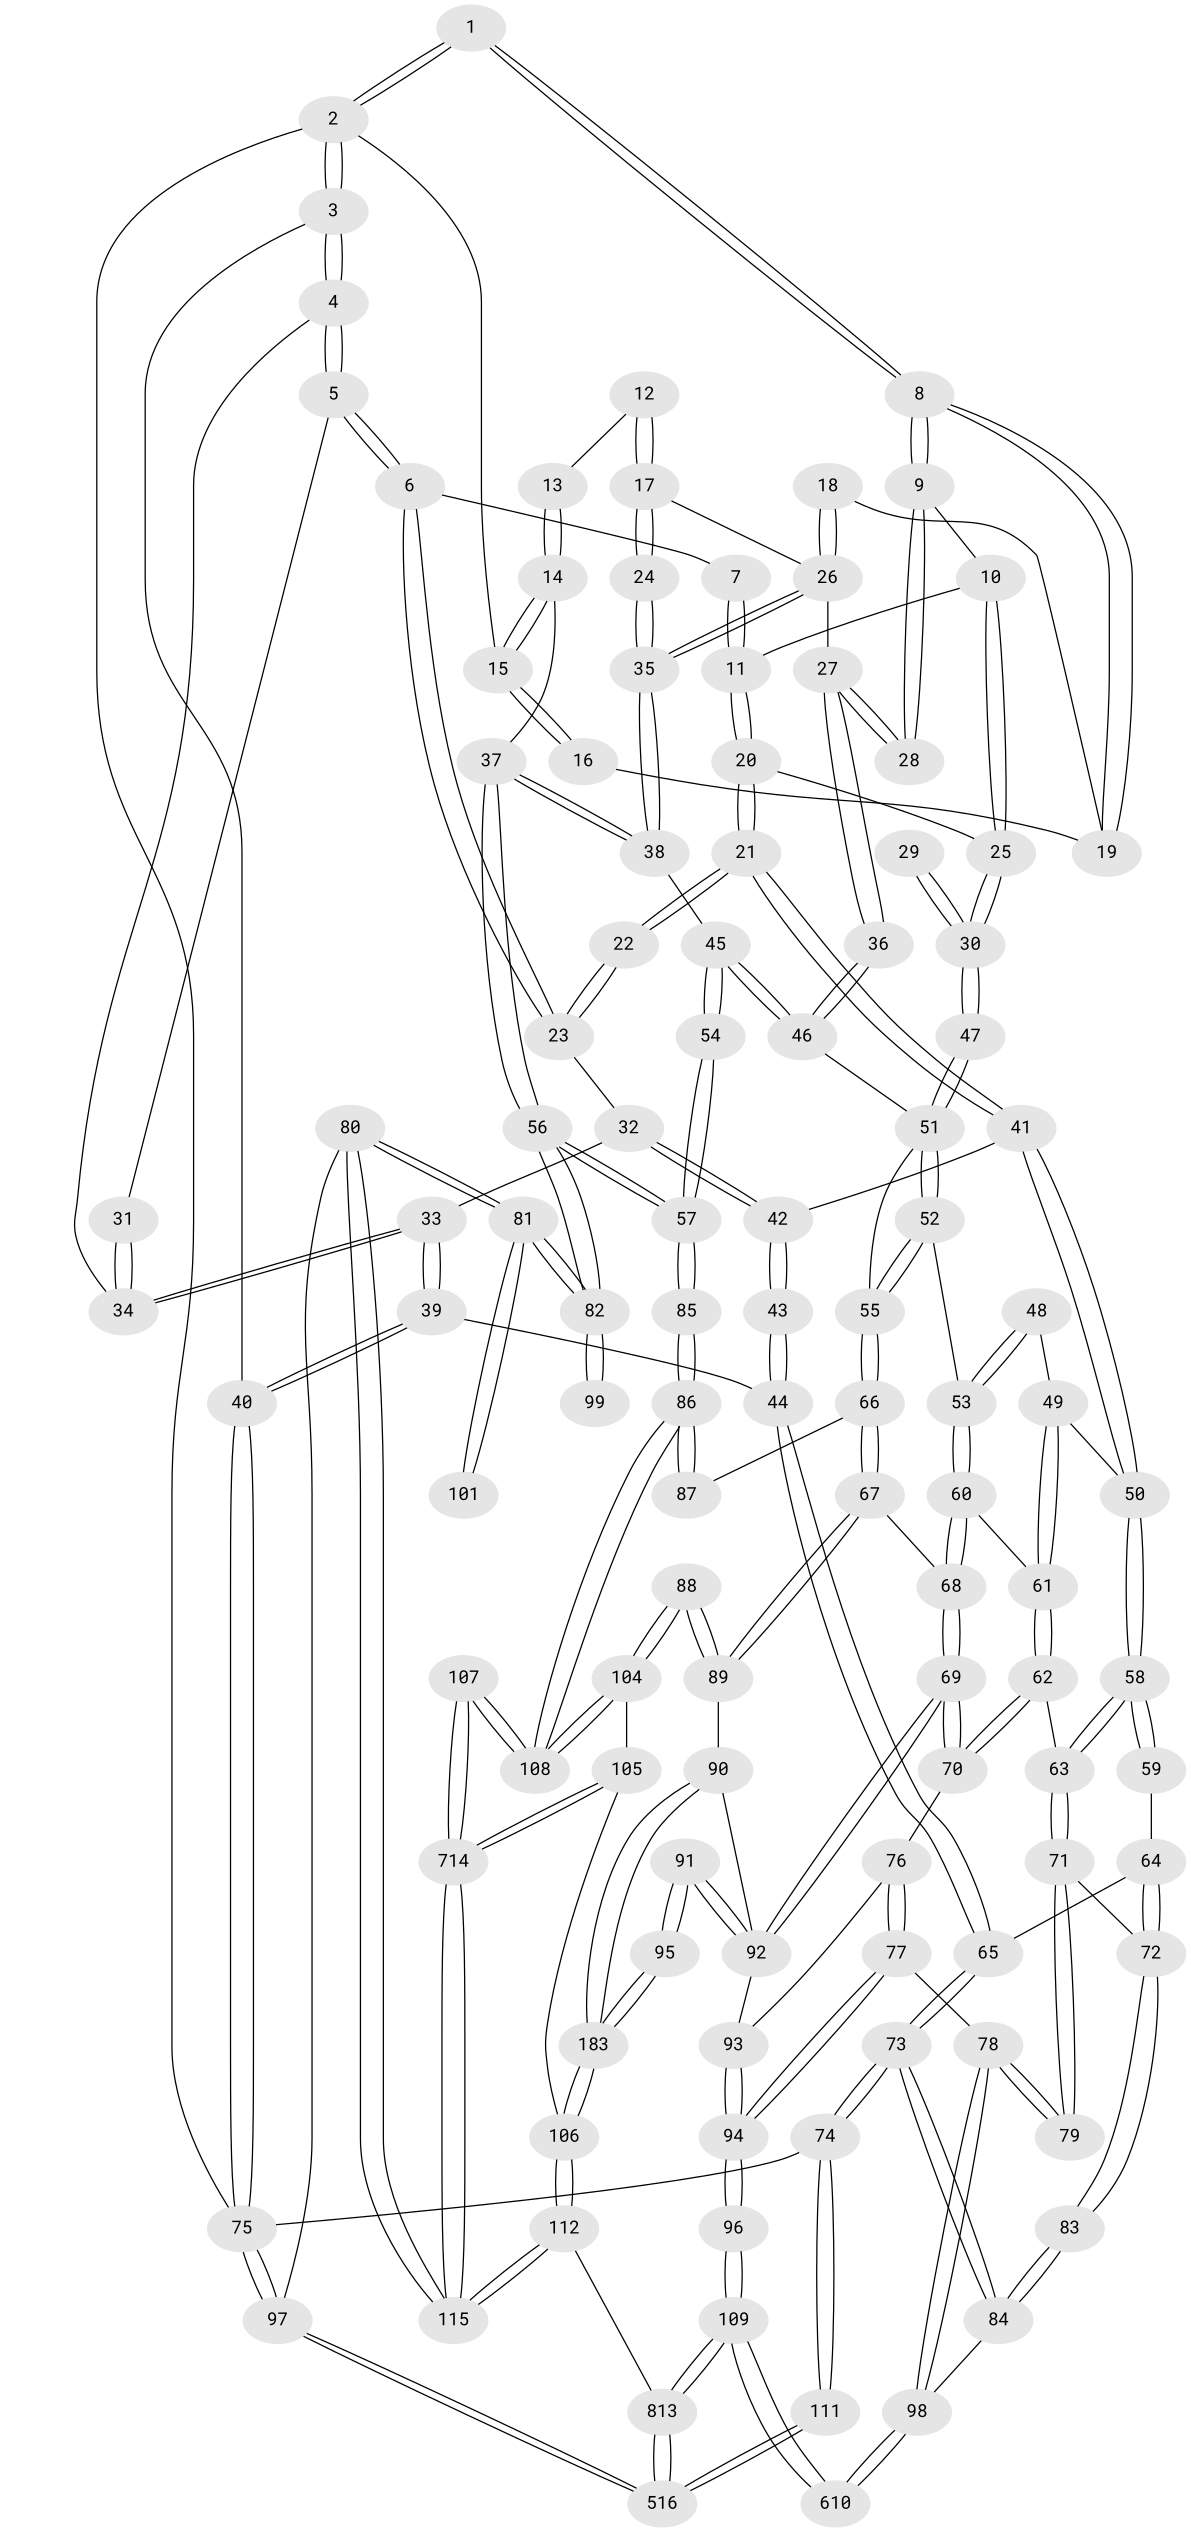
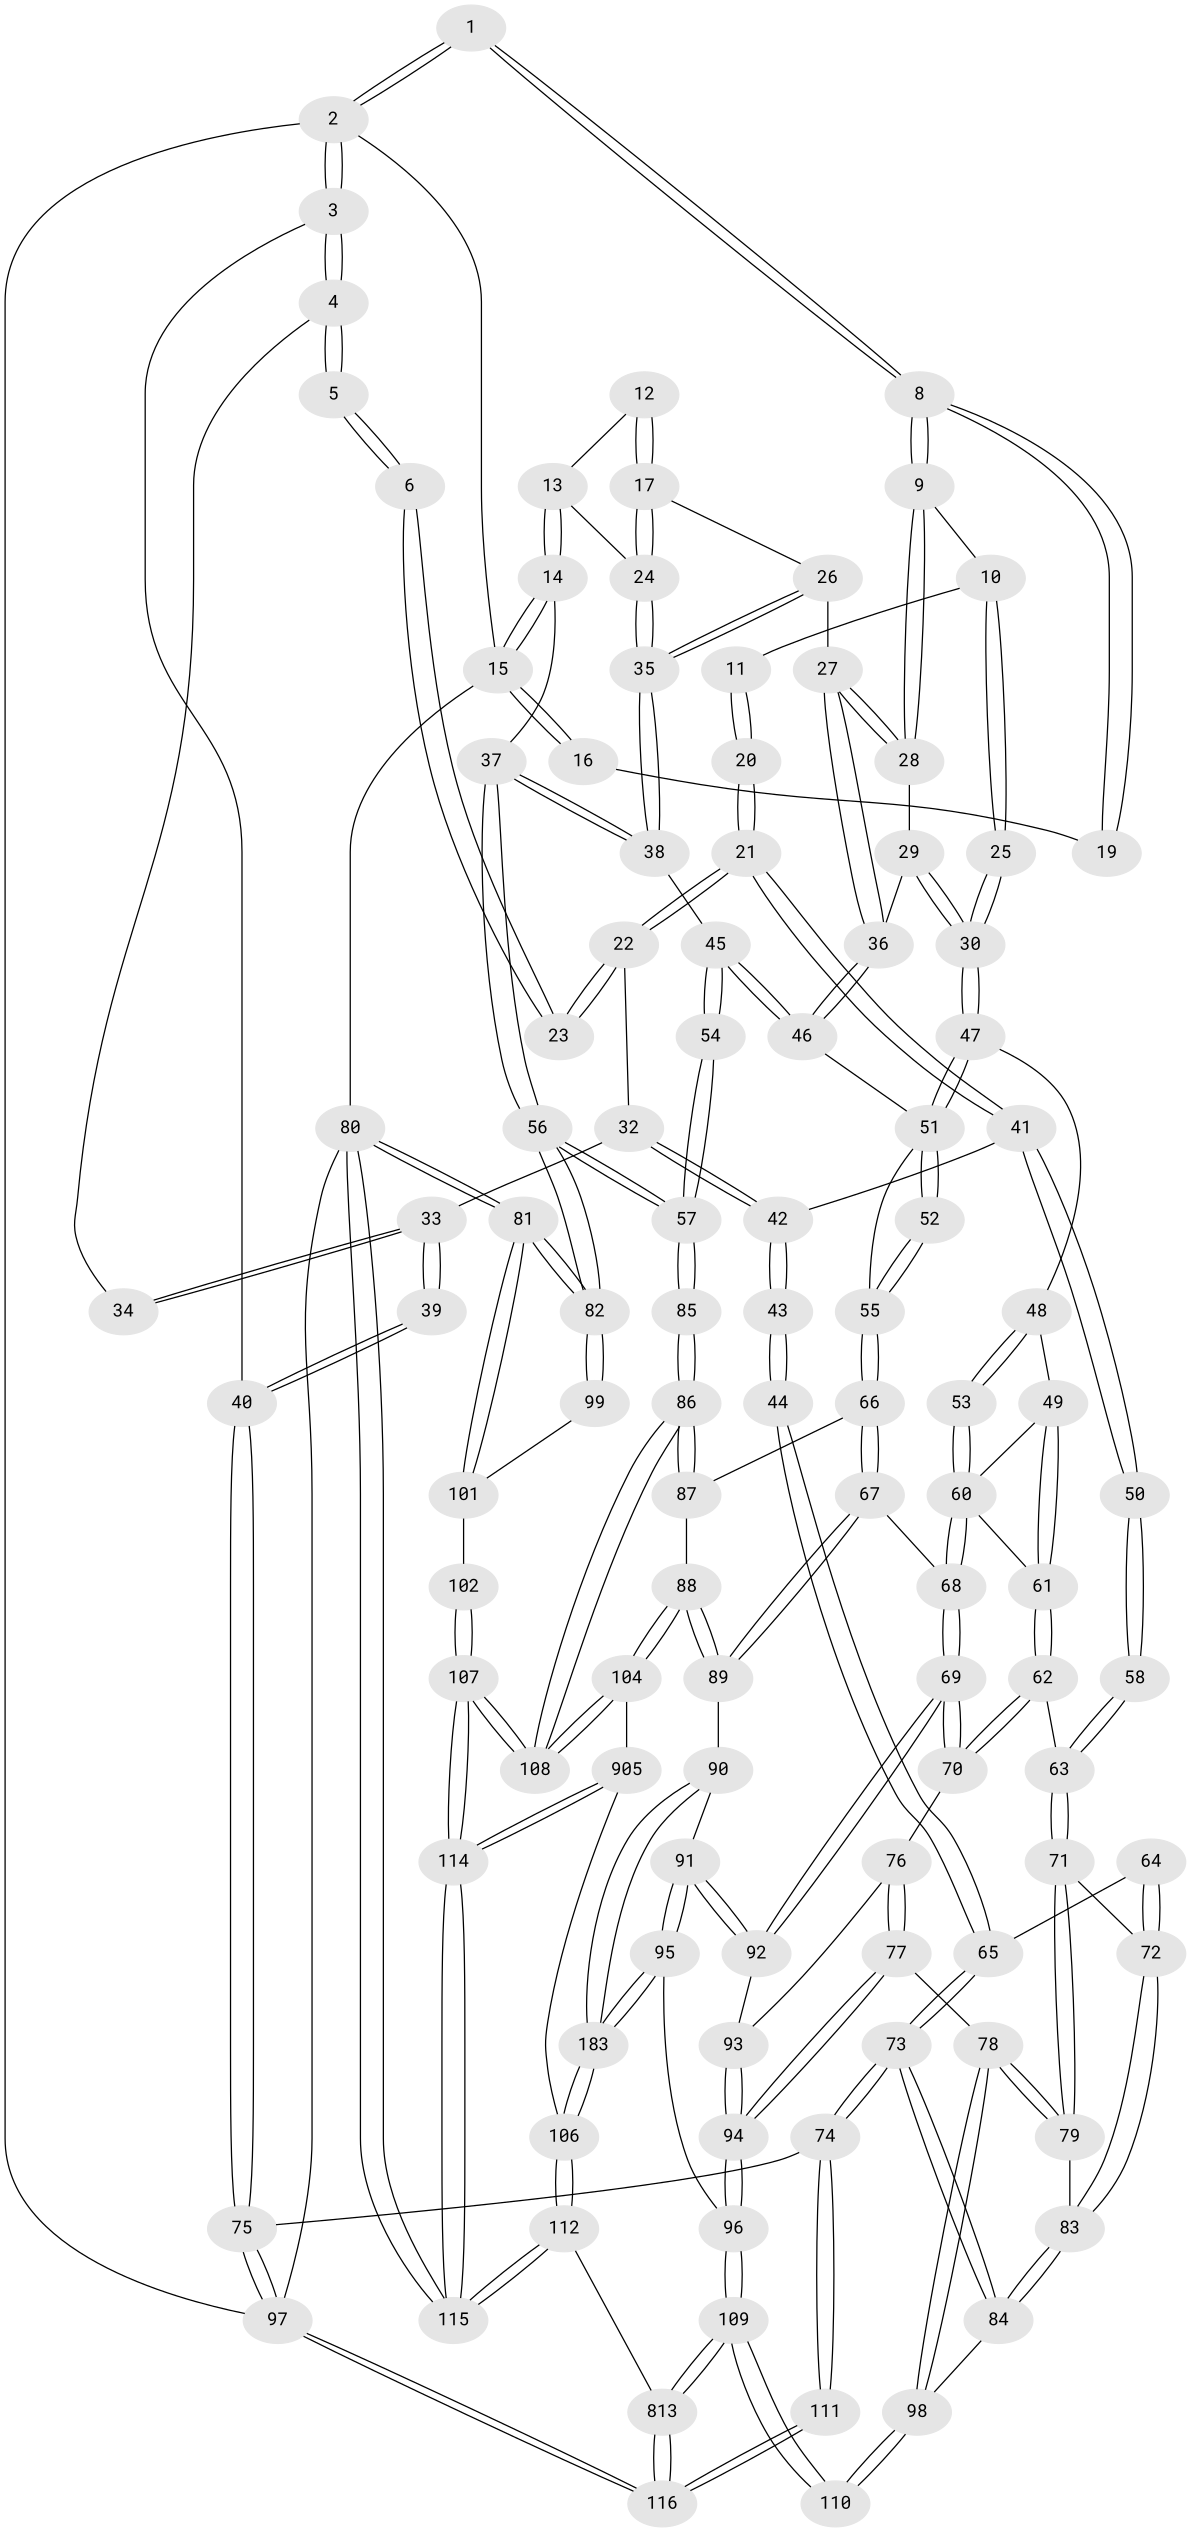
(828, 487) -> none
none -> (598, 532)
(736, 578) -> none
(847, 793) -> none
none -> (909, 814)
none -> (350, 871)
none -> (894, 899)
(594, 1083) -> (627, 1037)
(194, 1110) -> (5, 1193)
none -> (1080, 1155)
(124, 1220) -> none
(946, 1312) -> none
(617, 1351) -> none
none -> (529, 1449)
(1094, 1449) -> (1008, 1449)
none -> (686, 1541)
none -> (464, 1587)
(627, 1770) -> (627, 1770)
(1151, 1770) -> none
(453, 1862) -> (453, 1862)
(737, 1862) -> (702, 1816)
none -> (672, 2097)
none -> (1070, 2183)
(662, 2504) -> (662, 2504)
(835, 2504) -> (835, 2504)
